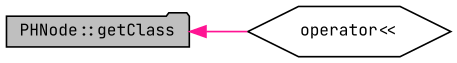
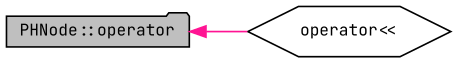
(98, 32) -> (98, 32)
